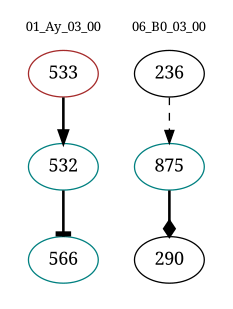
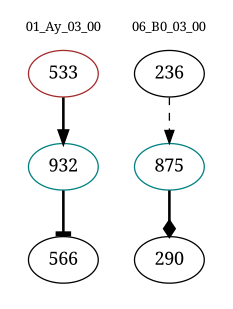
(63, 167) -> (63, 167)
(63, 260) -> (63, 260)
